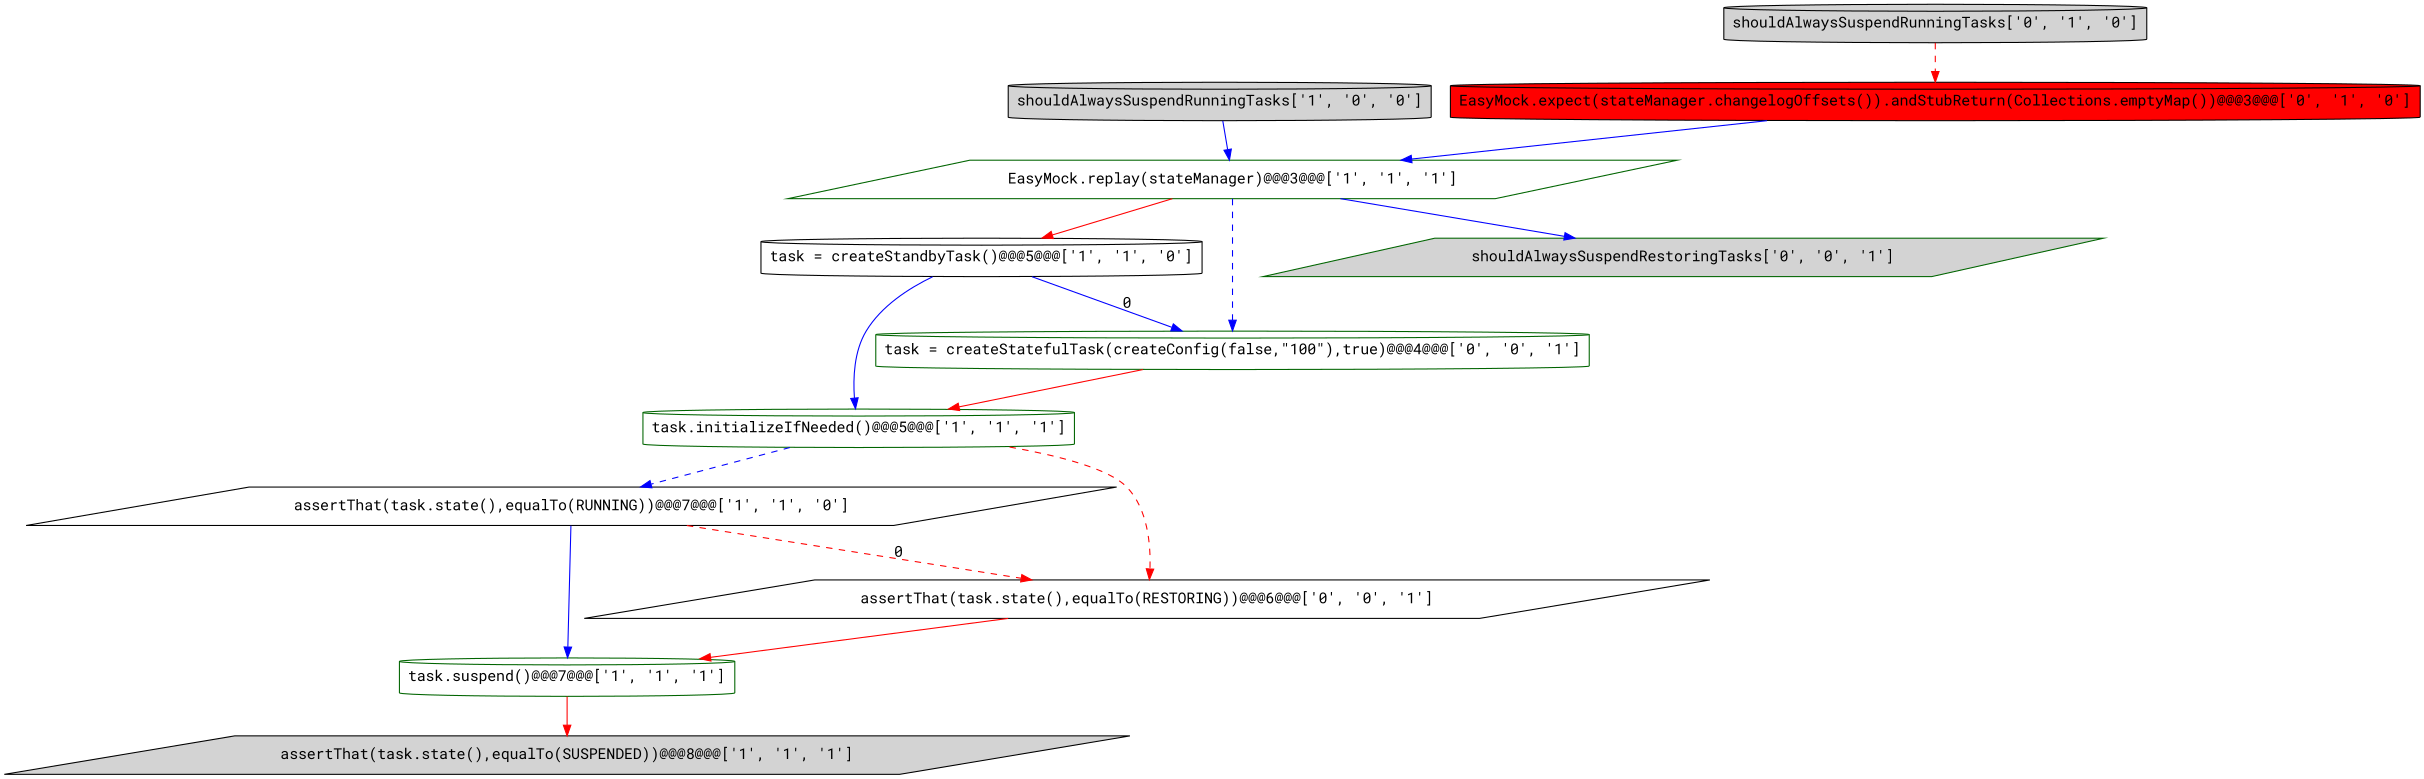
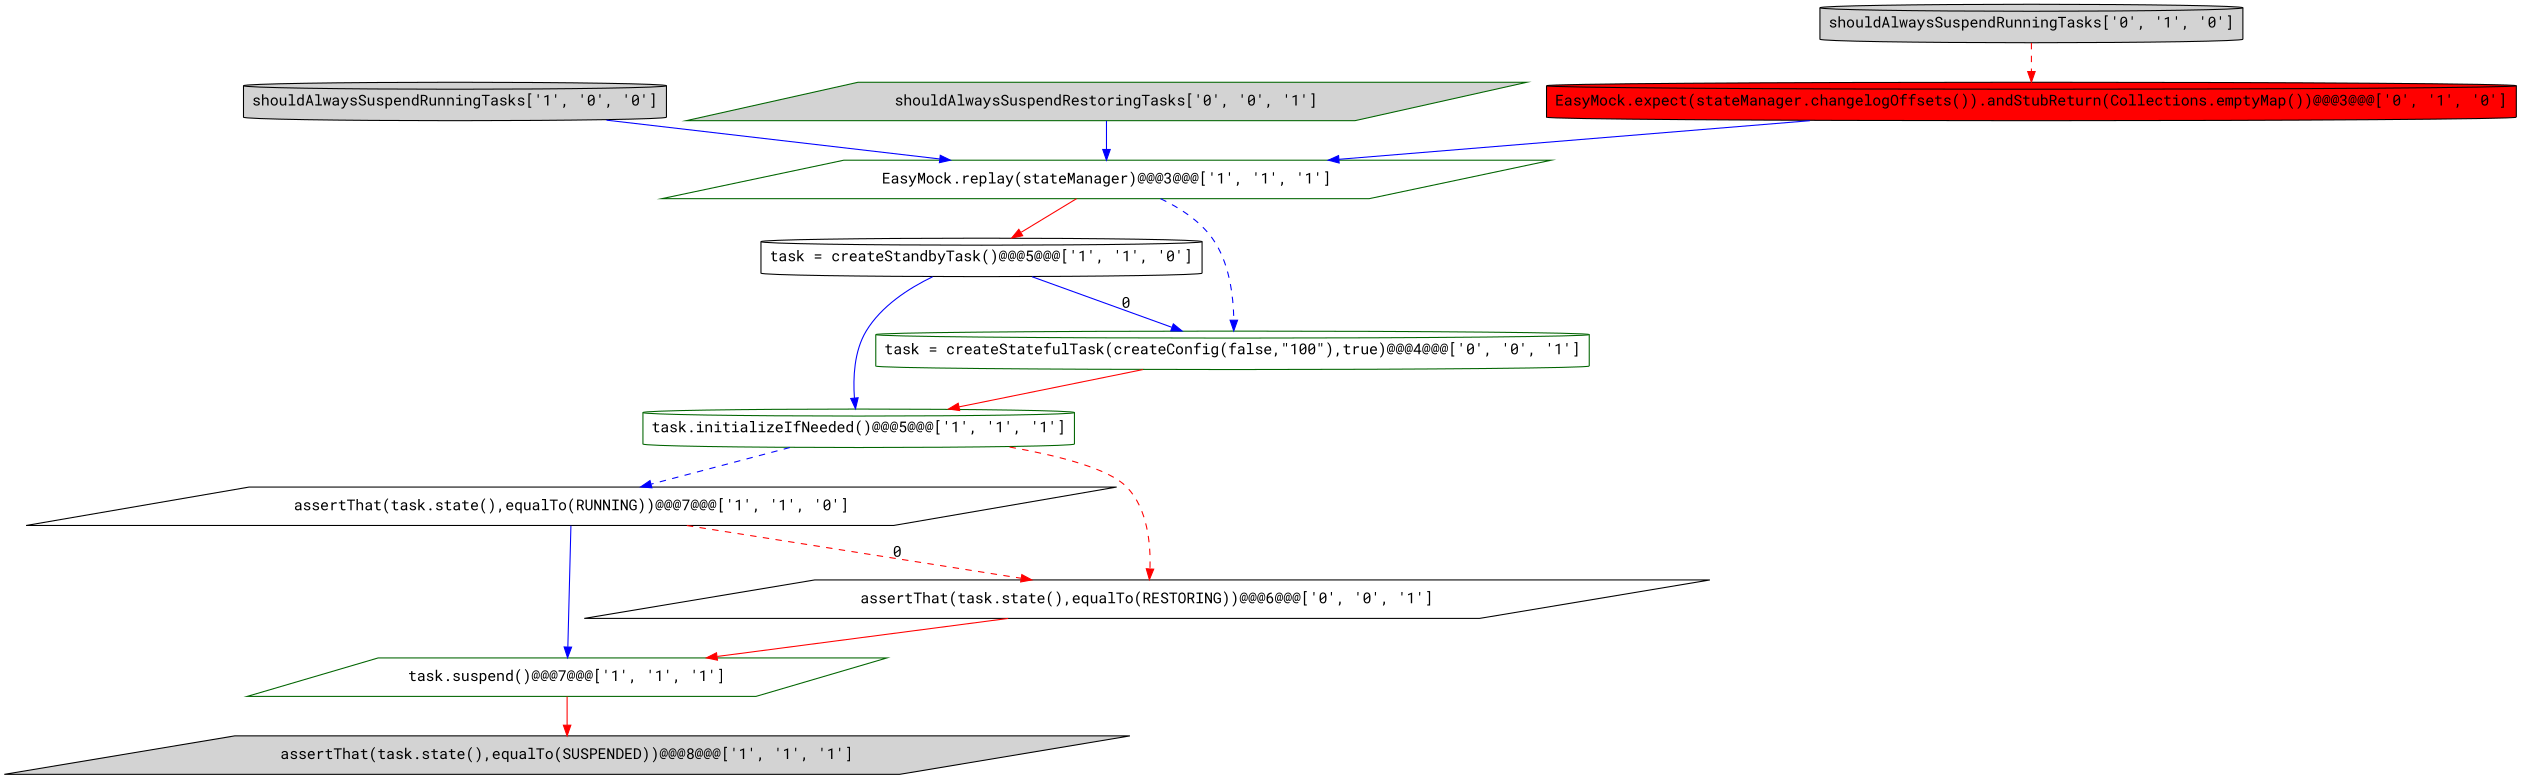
(1452, 218) -> (1107, 135)
(567, 677) -> (567, 677)
